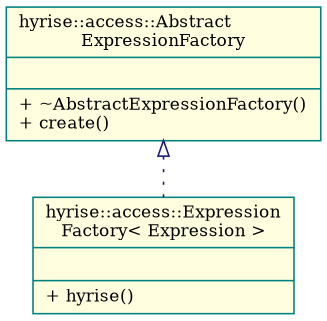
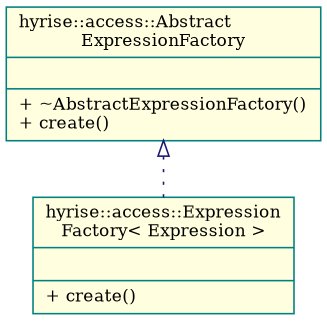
(90, 296) -> (91, 296)
